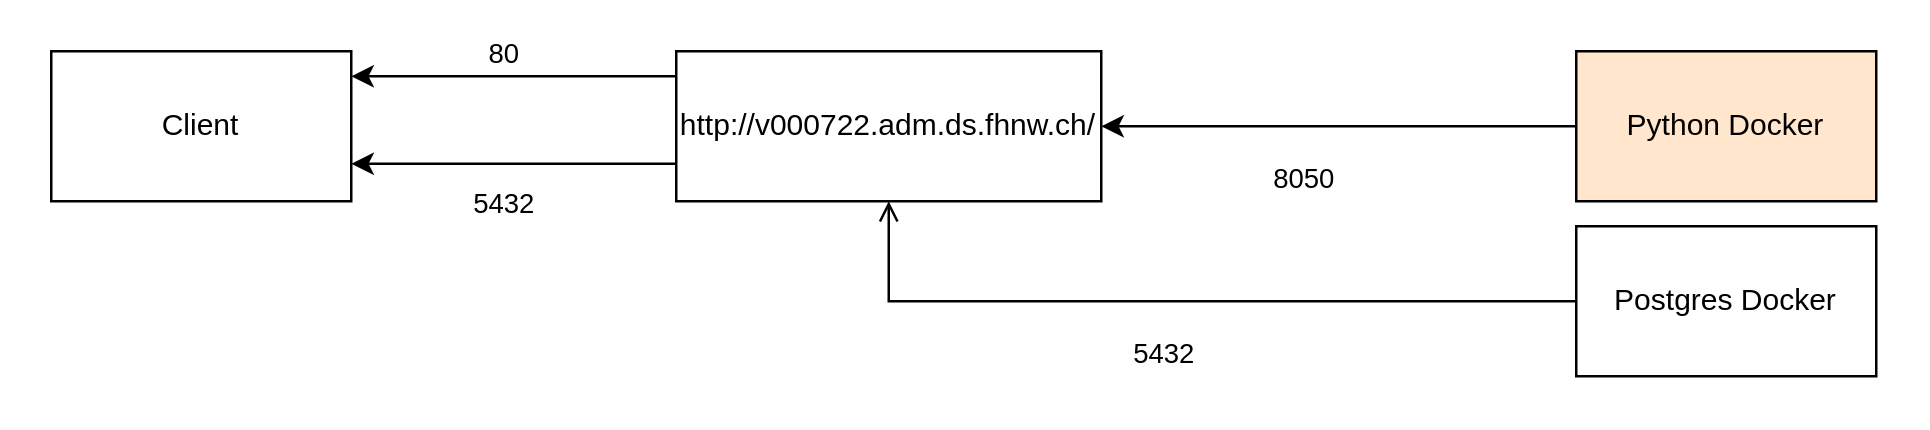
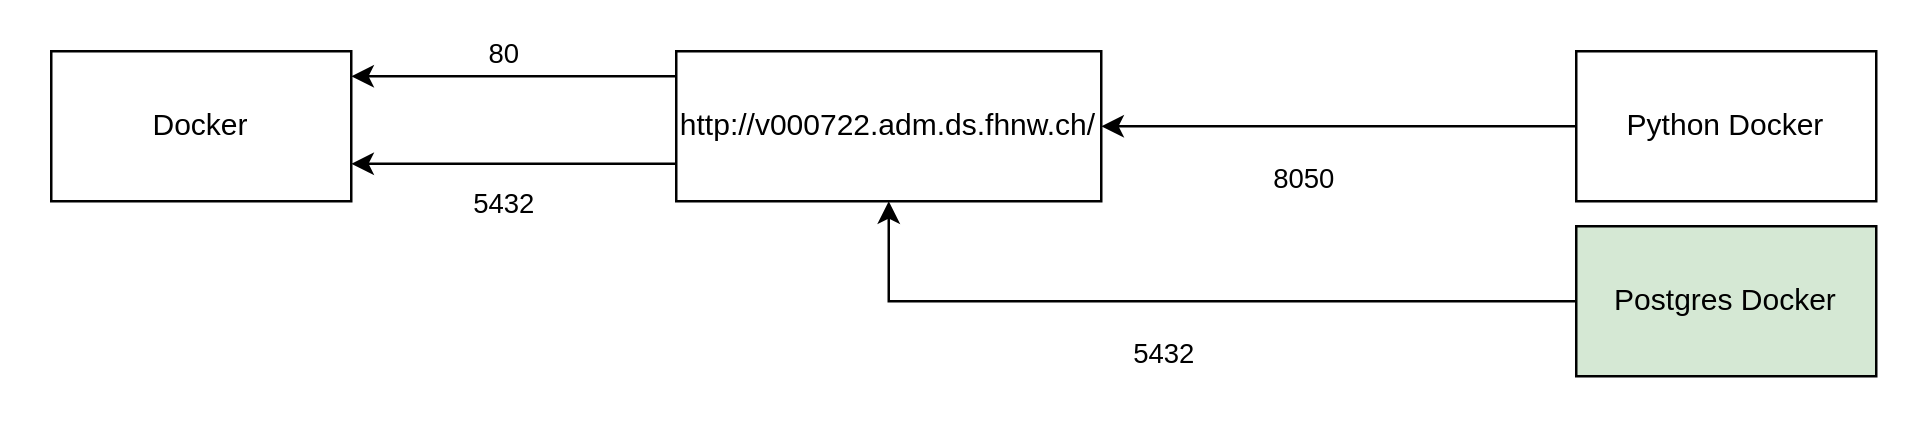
(201, 126) -> (201, 126)
(1726, 126) -> (1726, 126)
(889, 215) -> (889, 219)
(1726, 301) -> (1726, 301)
